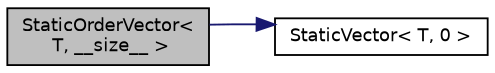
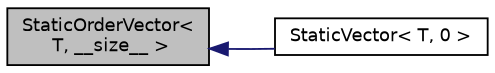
(233, 24) -> (252, 49)
